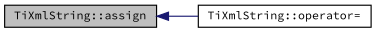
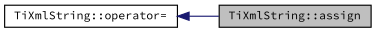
(183, 16) -> (204, 16)
